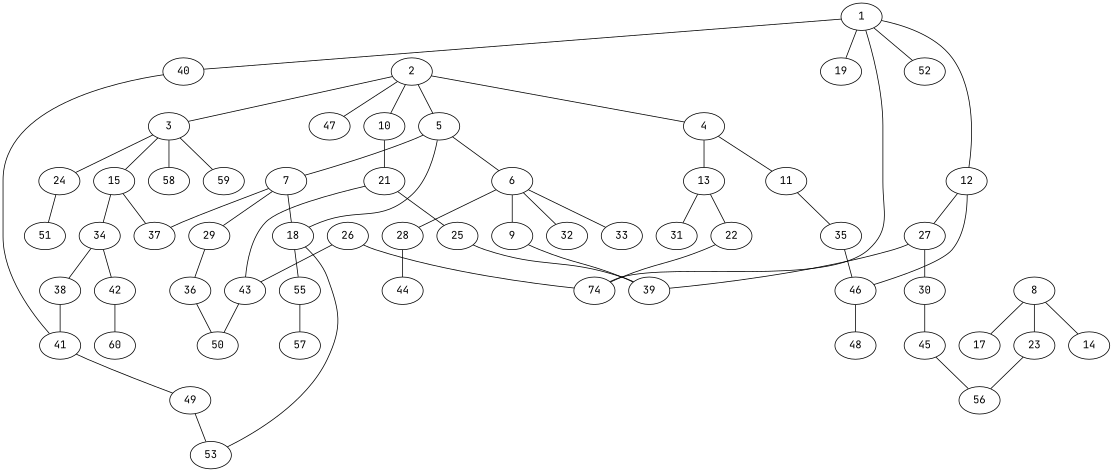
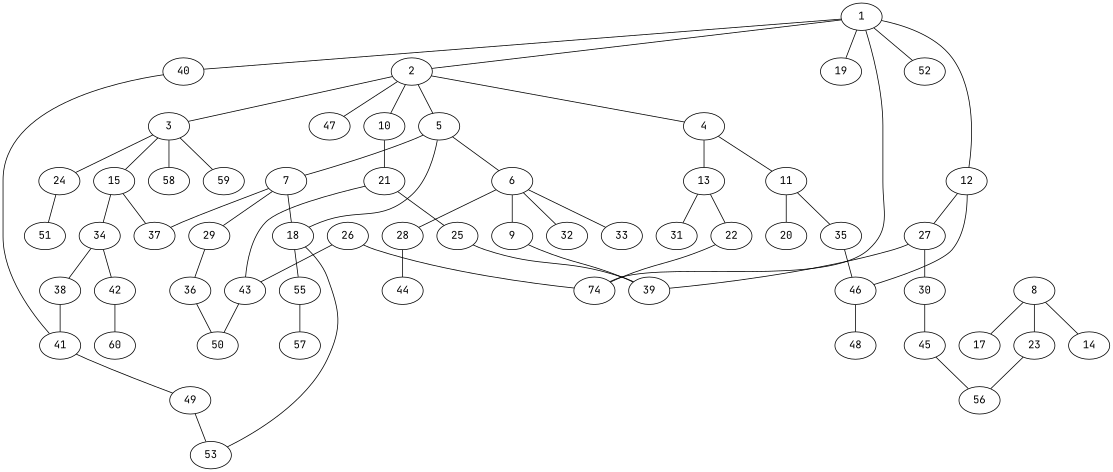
none -> (637, 44)
none -> (786, 236)
